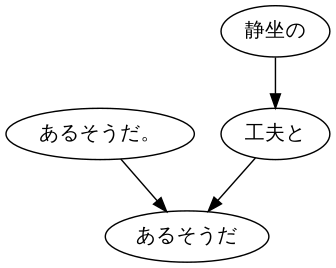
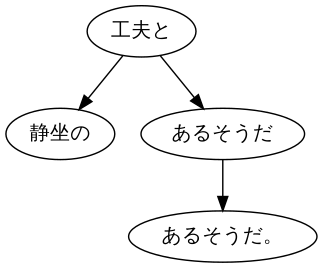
(275, 76) -> (105, 77)
(139, 180) -> (223, 178)
